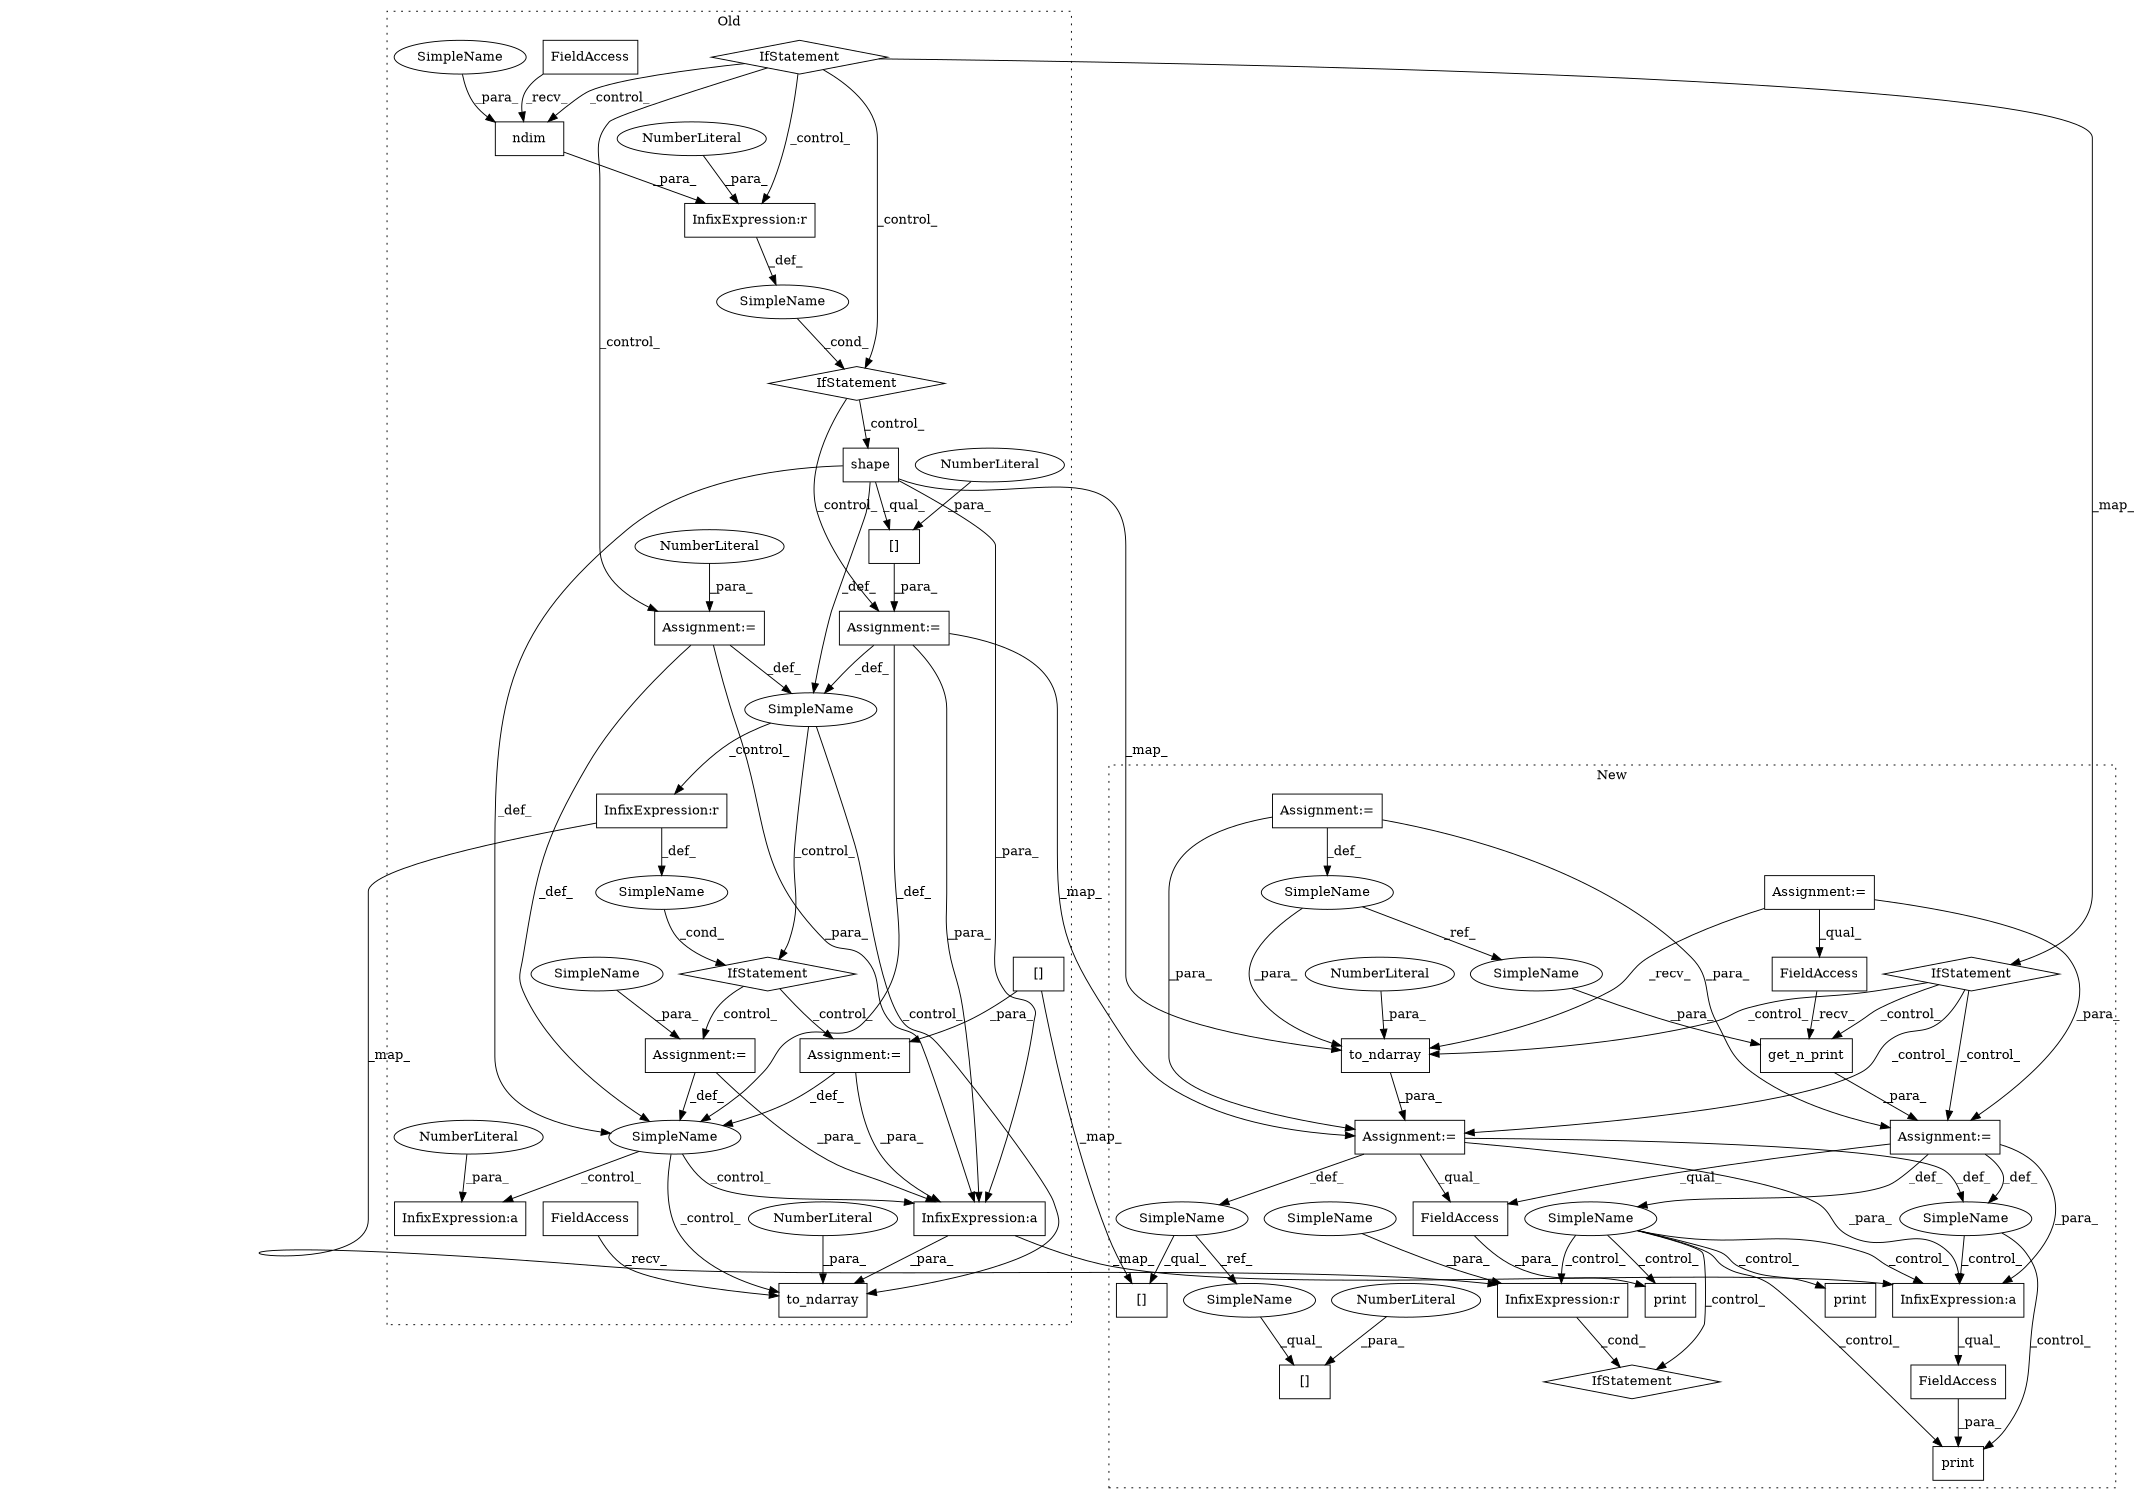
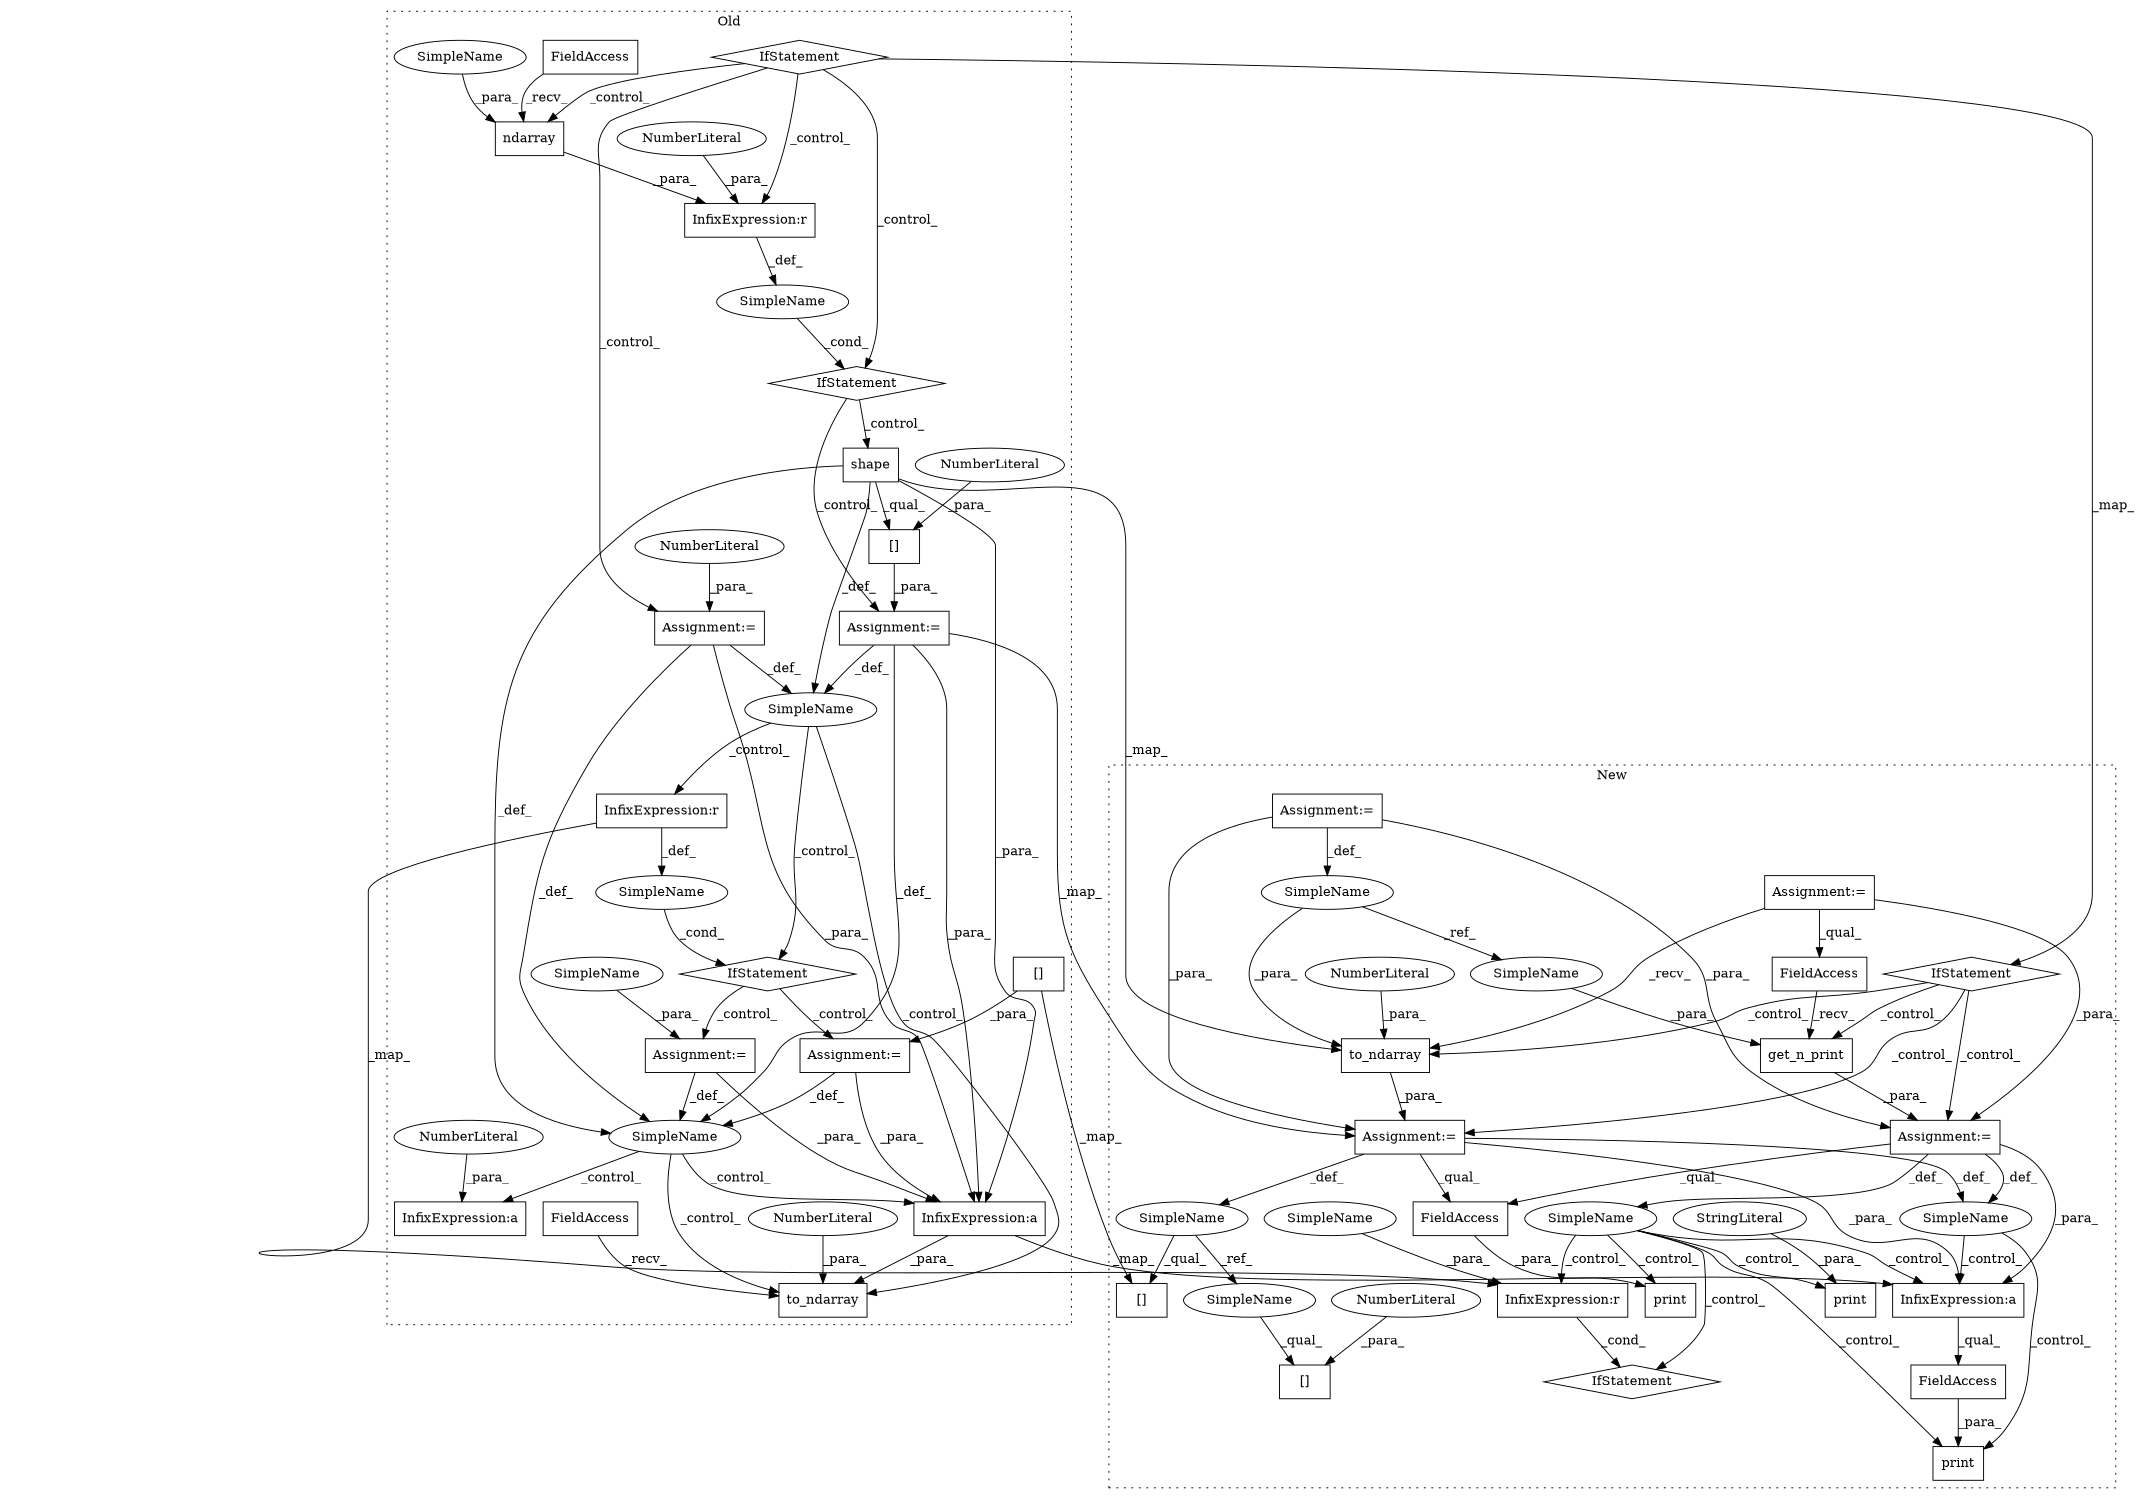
(530, 139) -> (530, 139)
none -> (1740, 1219)
